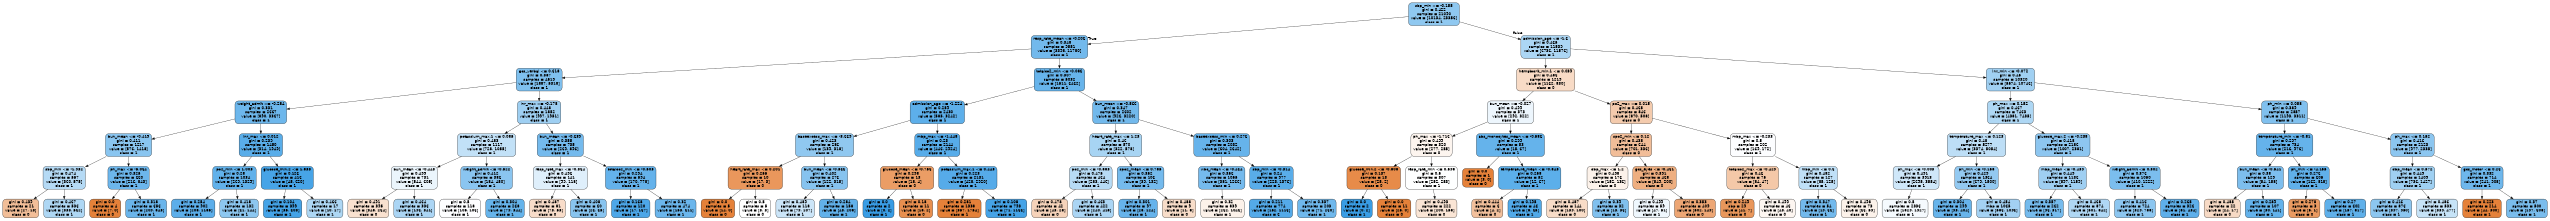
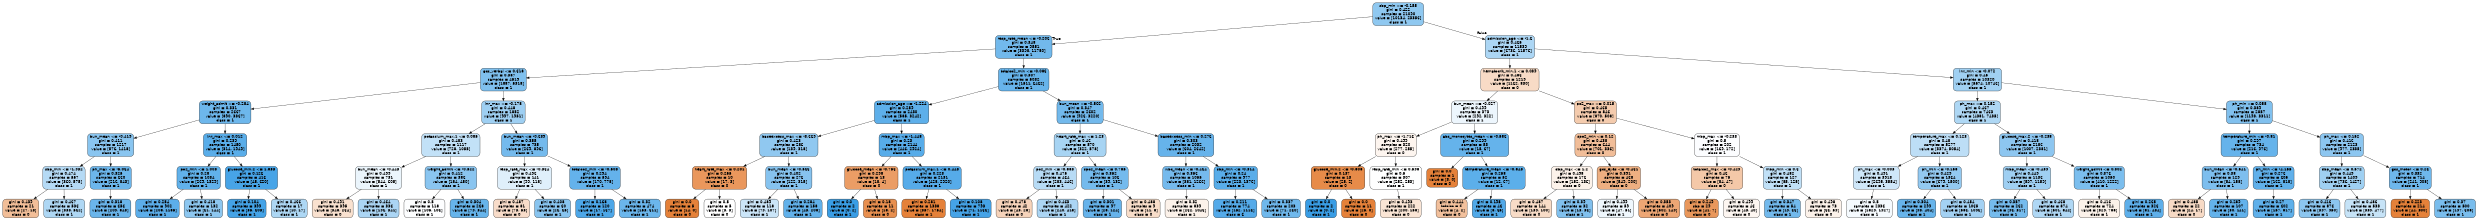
(105, 208) -> none
(1487, 208) -> (1452, 208)
(1998, 208) -> (1963, 208)
(2135, 208) -> (2099, 208)
(2304, 208) -> none
